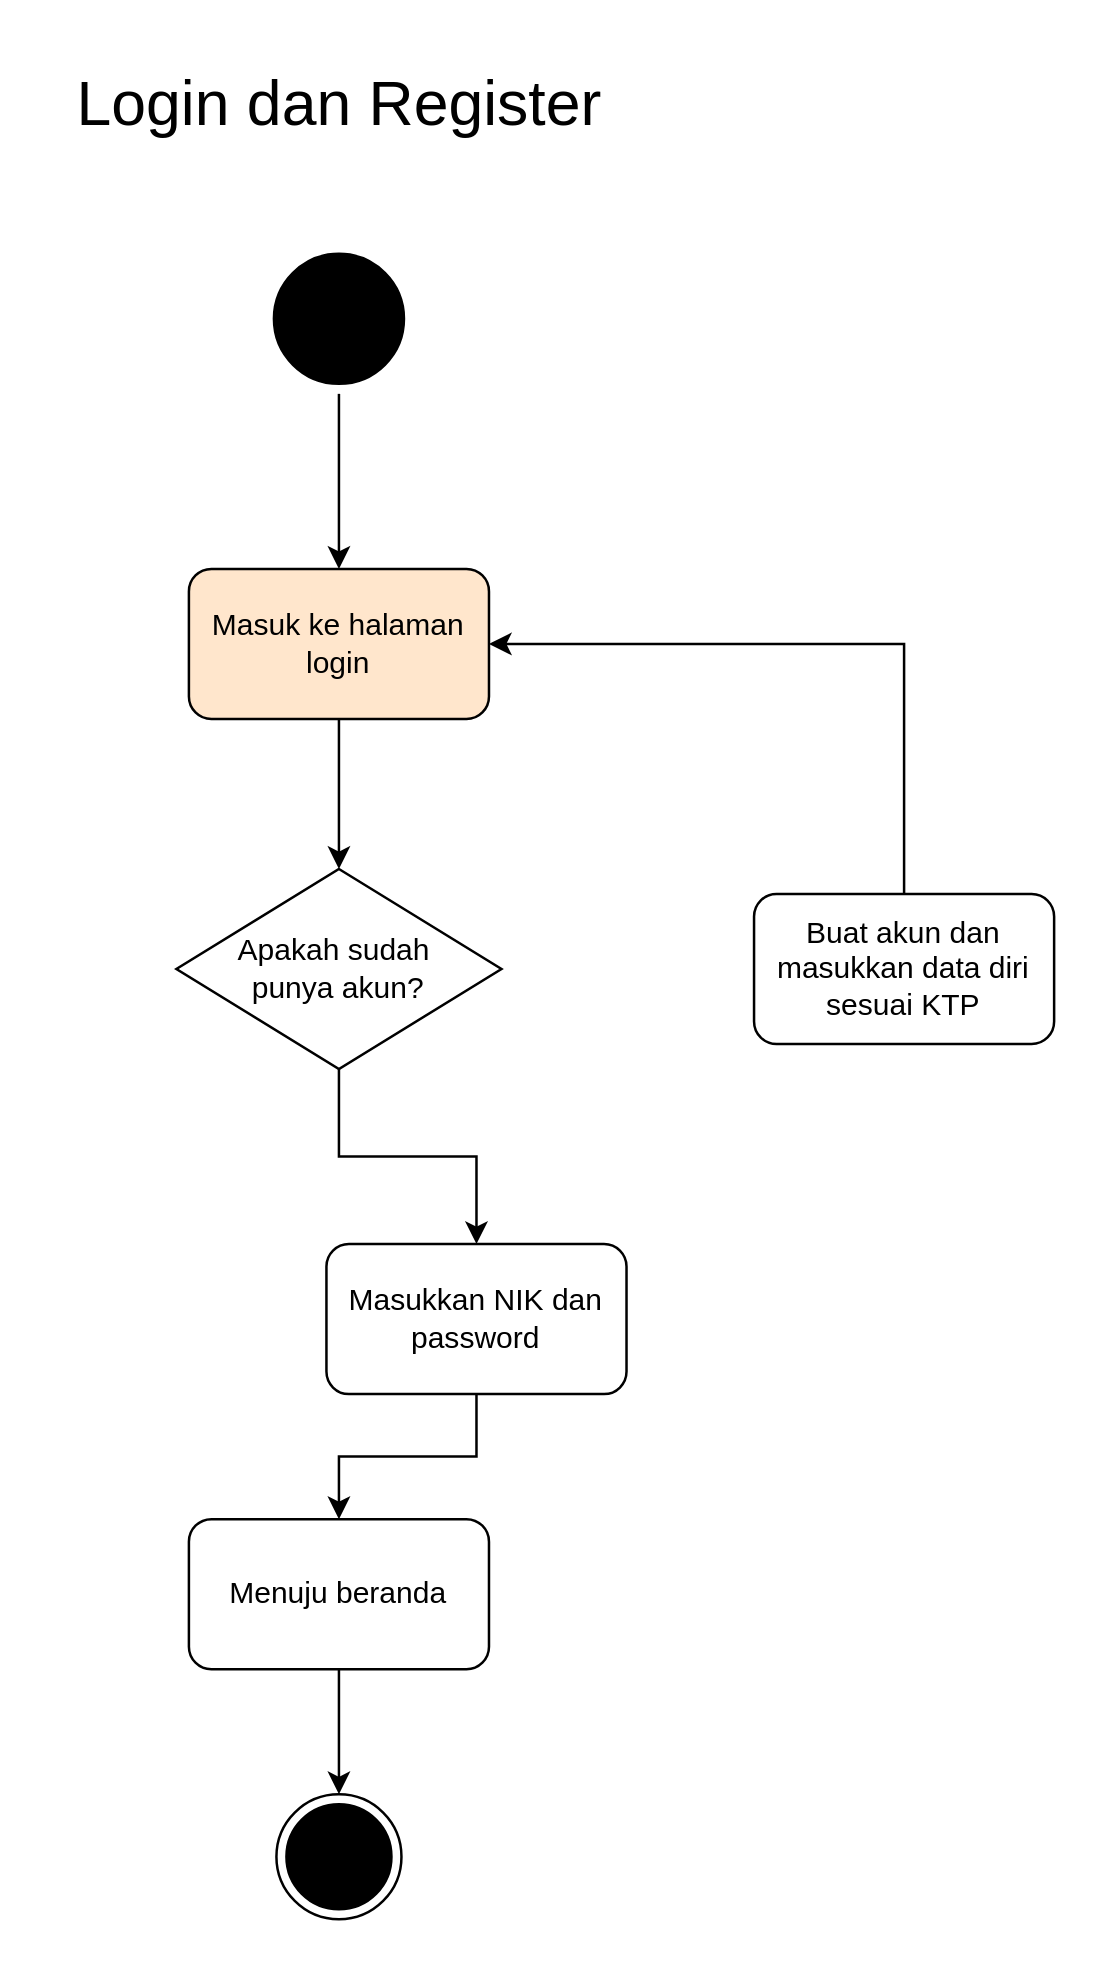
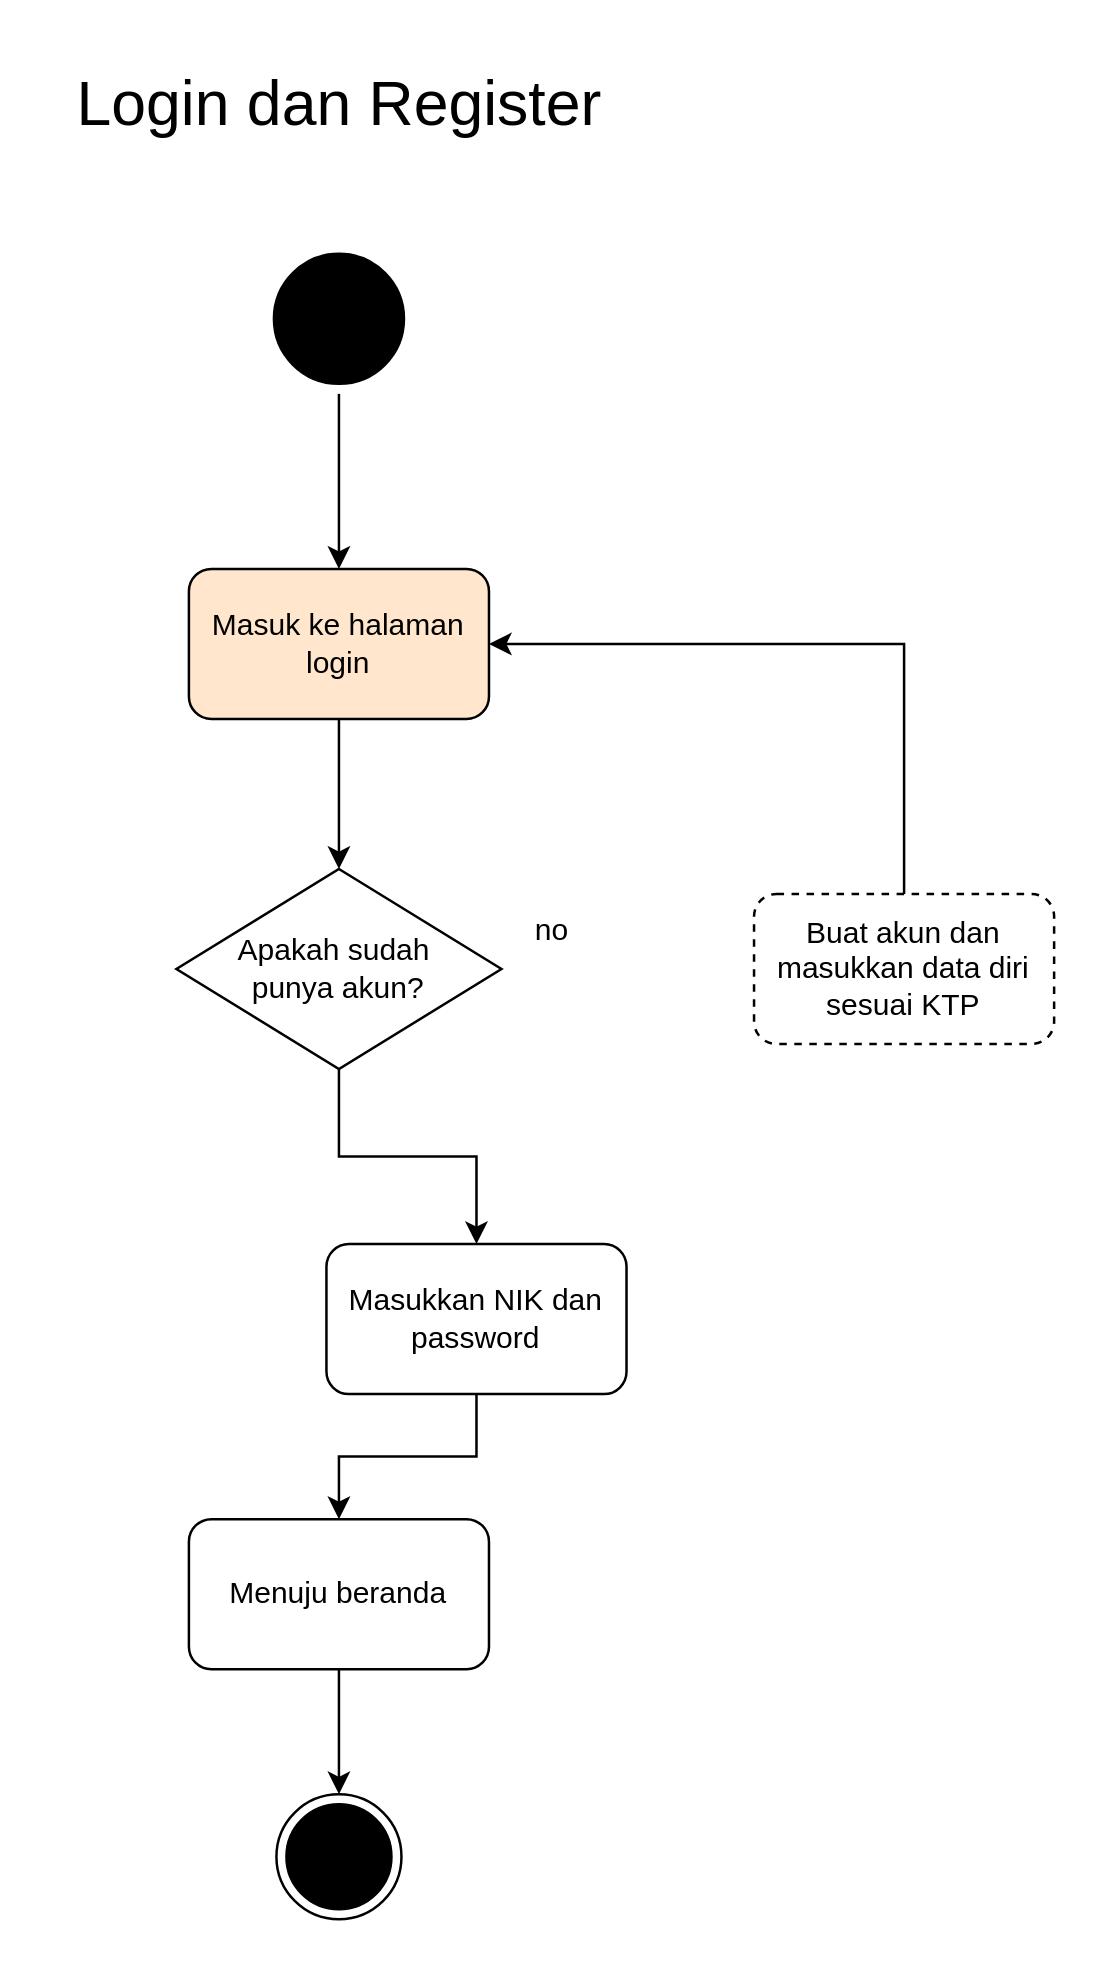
none -> (551, 931)
(904, 969) -> (904, 969)
